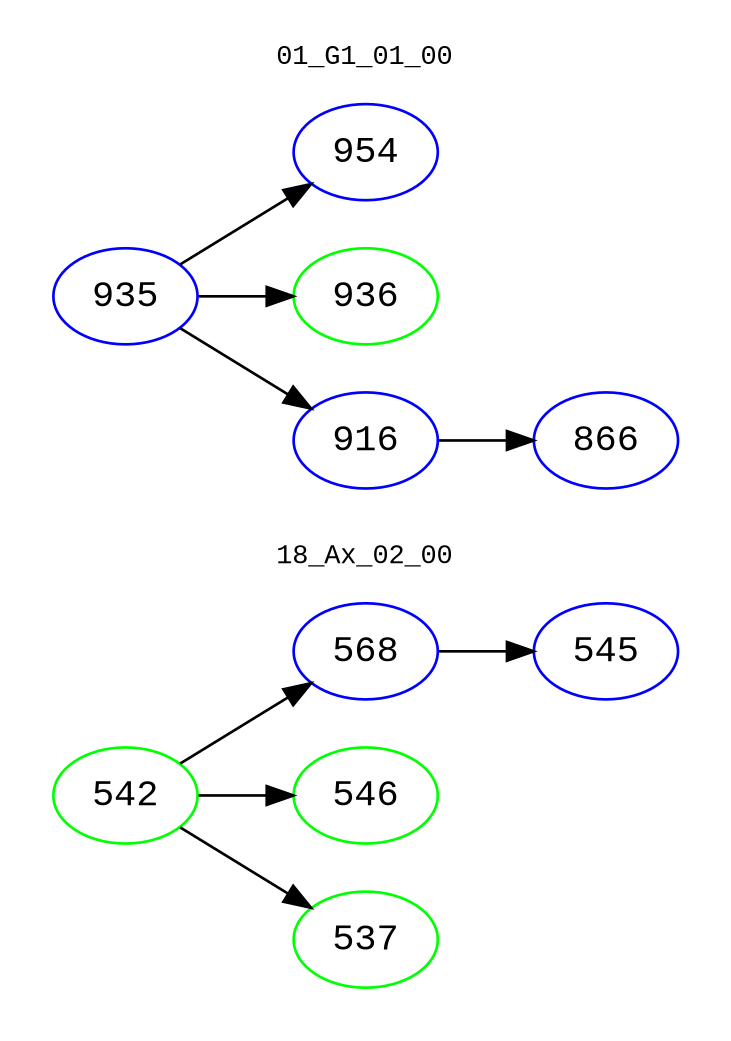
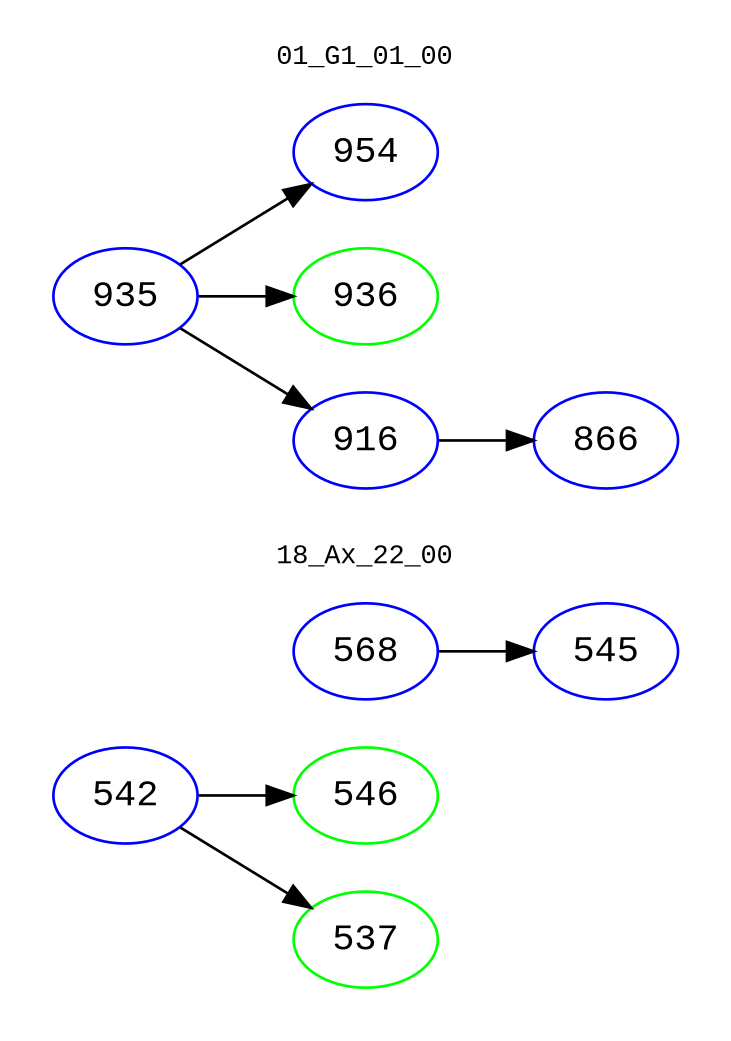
(366, 557) -> (366, 557)
(234, 730) -> none
(125, 795) -> (125, 795)
